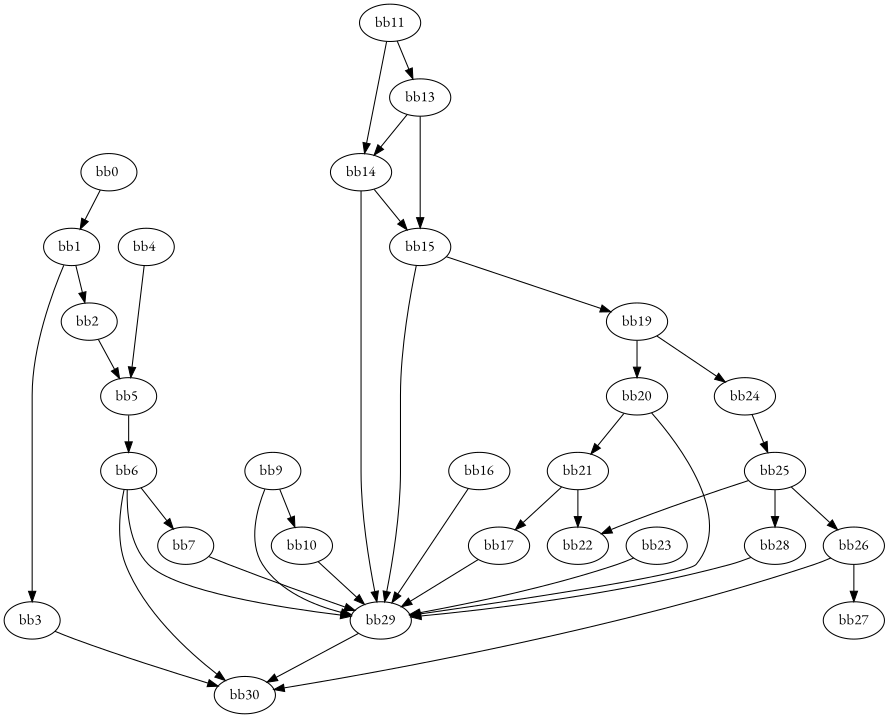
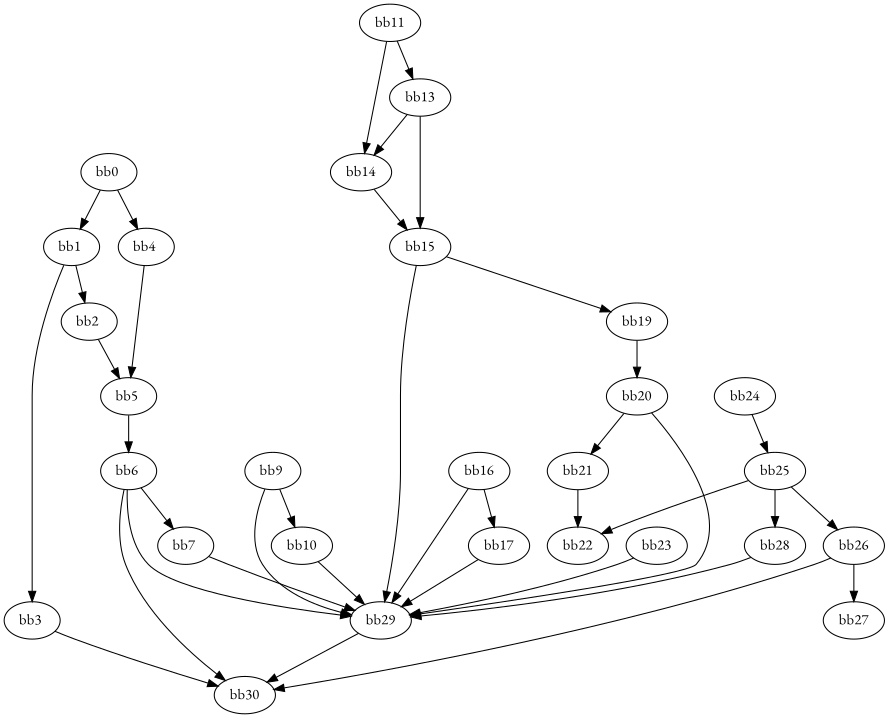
none -> (125, 205)
(687, 356) -> none
(361, 392) -> none
(542, 505) -> (488, 503)
